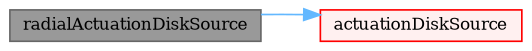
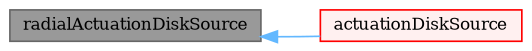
(282, 14) -> (299, 37)
